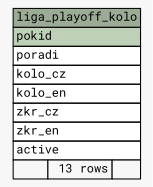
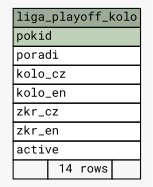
(84, 169) -> (84, 169)
